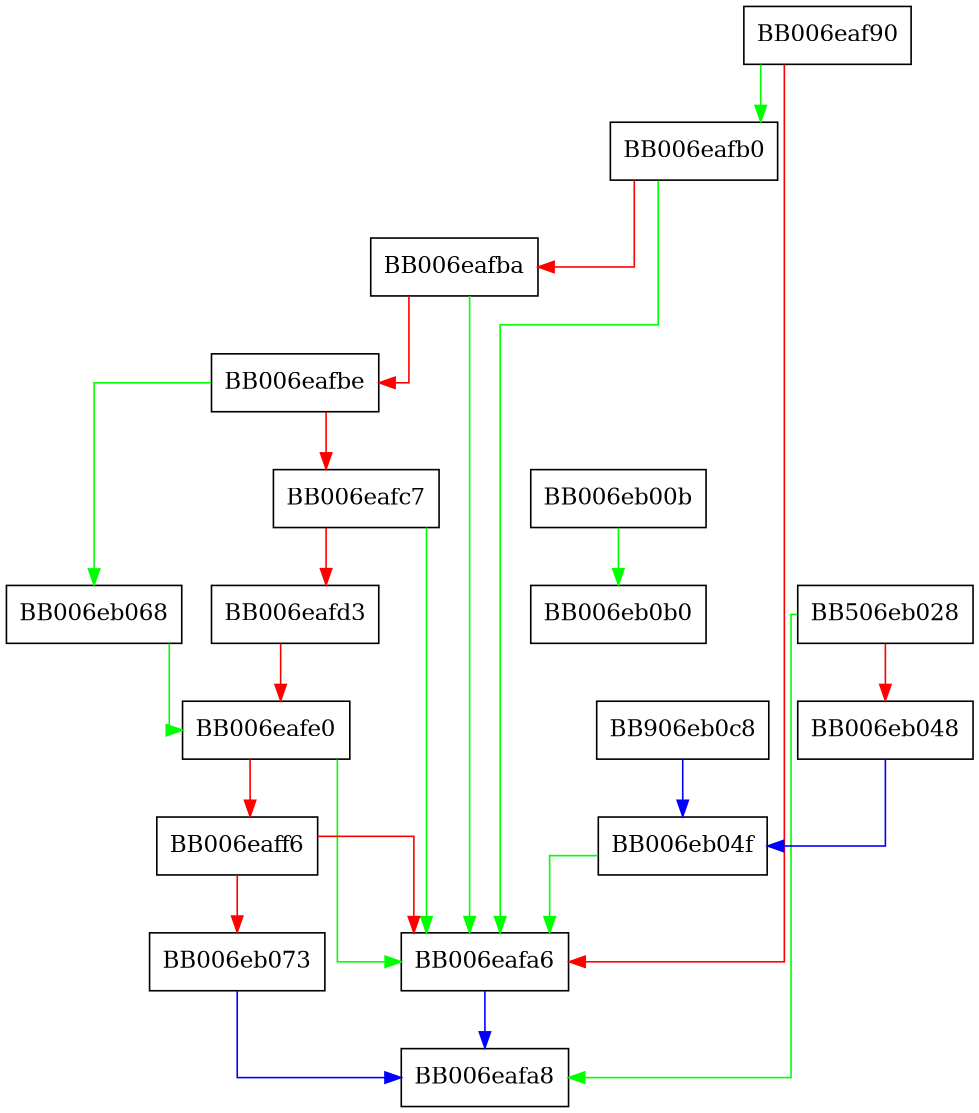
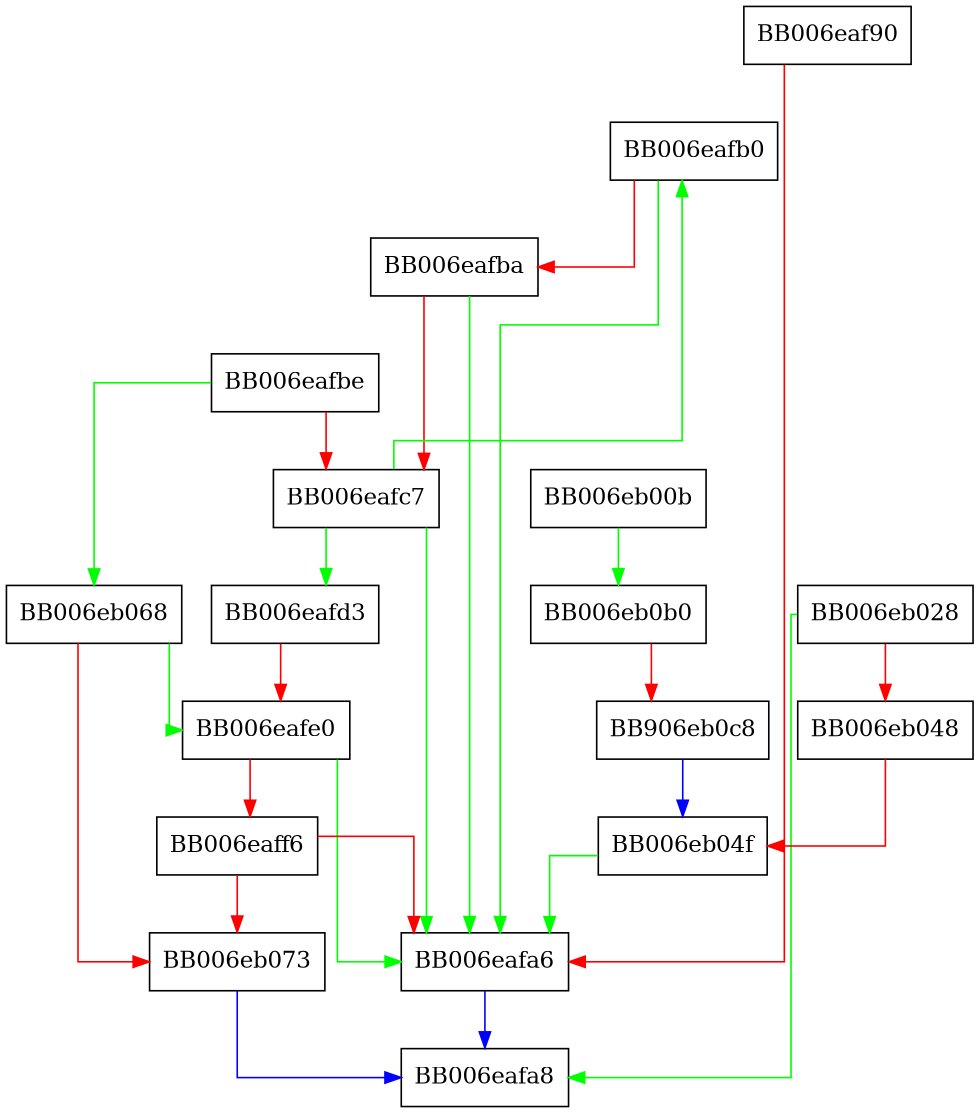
(761, 85) -> (646, 441)
(409, 346) -> (424, 375)
(326, 548) -> (326, 548)
(885, 614) -> (885, 614)
none -> (651, 664)
none -> (78, 830)
(878, 846) -> (878, 846)
